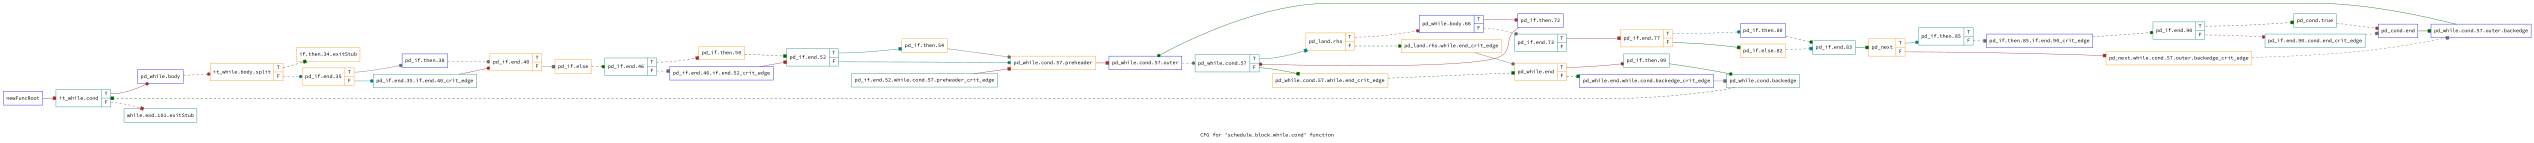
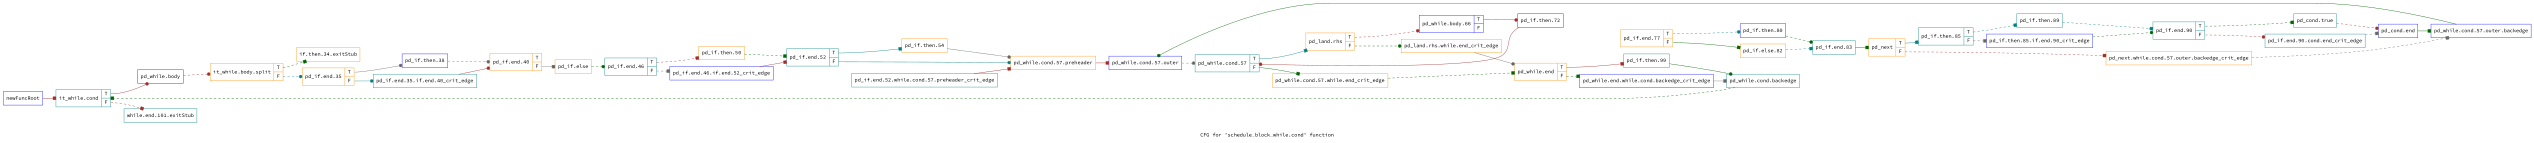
none -> (2040, 21)
(1540, 43) -> none
(1910, 43) -> (1910, 43)
(2004, 53) -> (2004, 53)
(1593, 66) -> (1593, 66)
